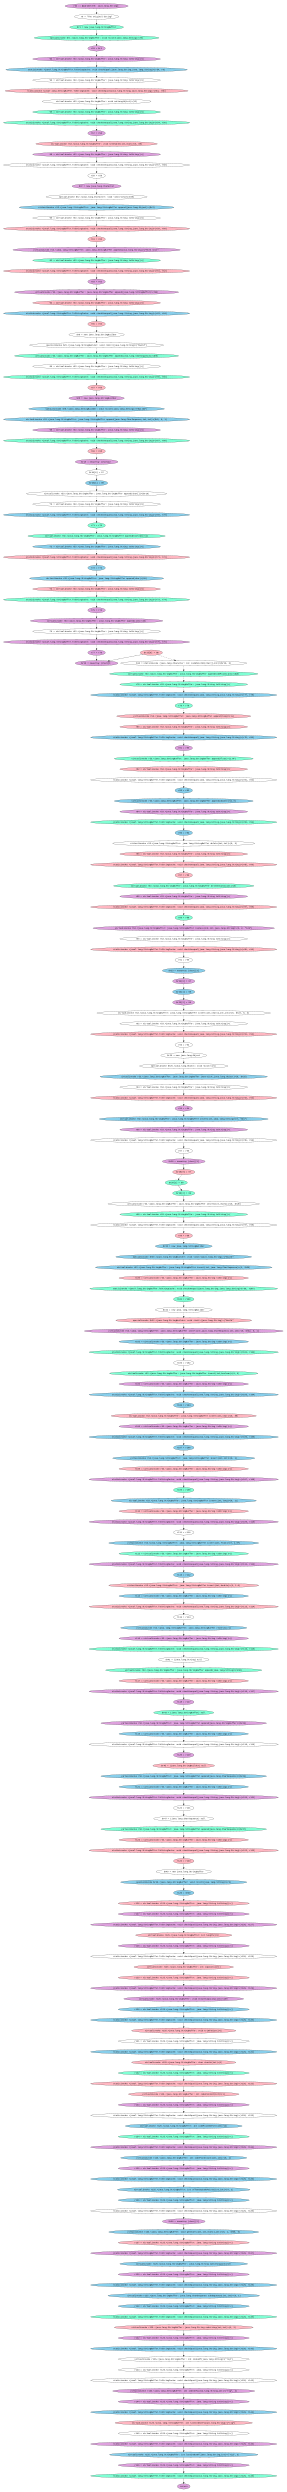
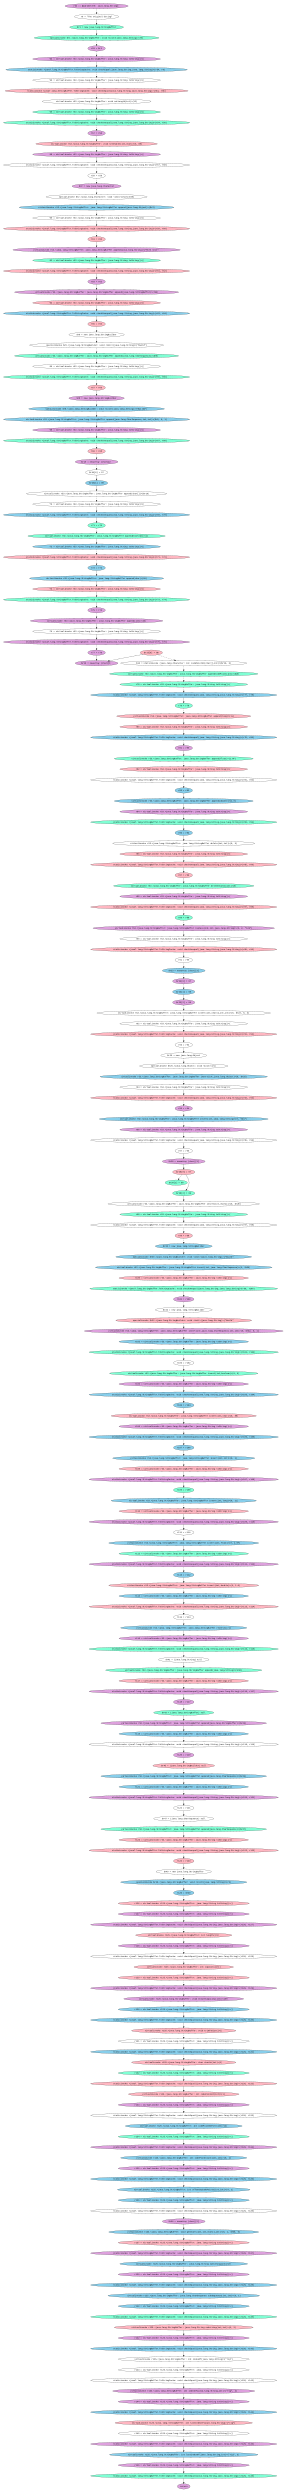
(180, 1187) -> (189, 1182)
(184, 1299) -> (184, 1299)
